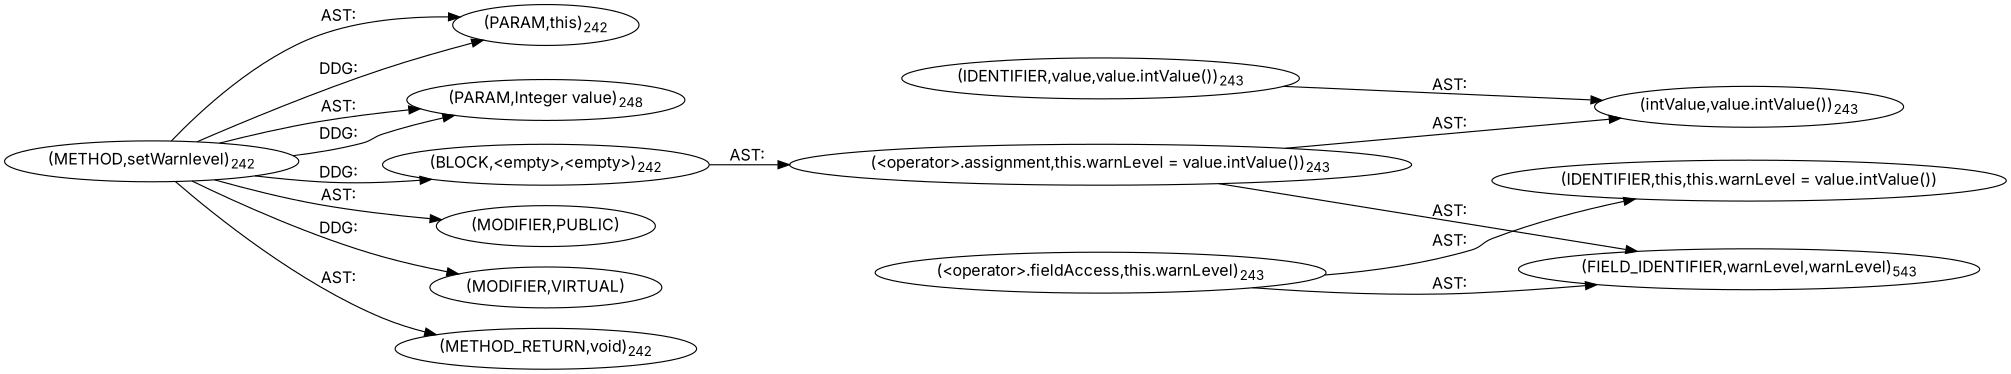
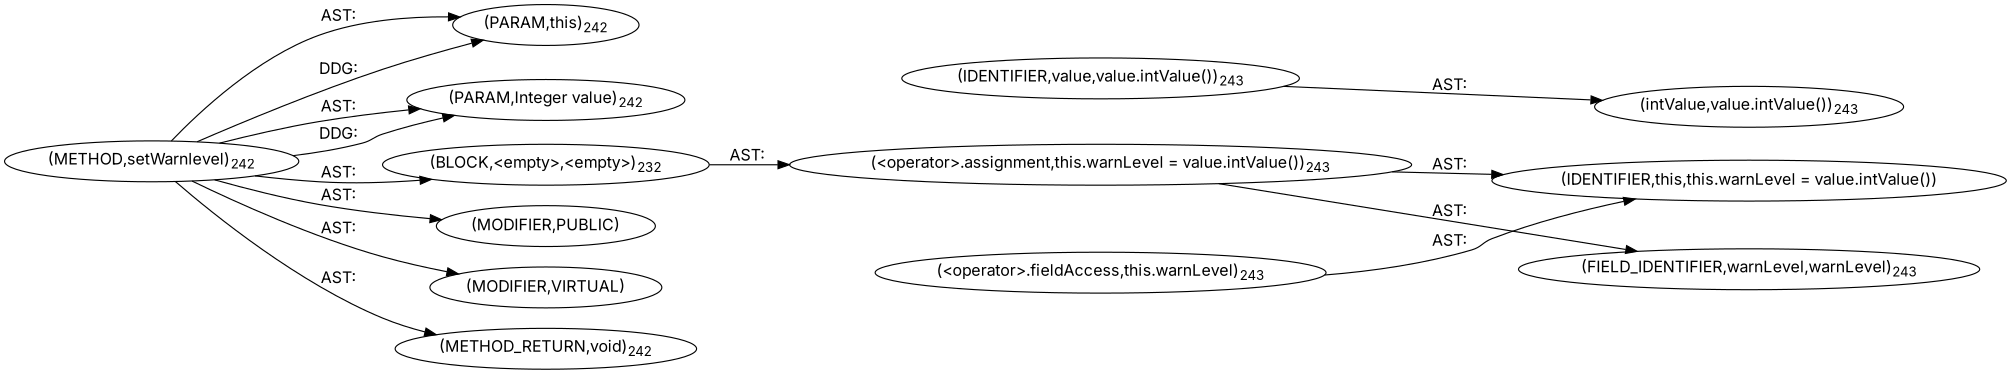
(631, 98) -> (631, 98)
(1447, 134) -> (1442, 173)
(650, 163) -> (650, 163)
(341, 173) -> (341, 173)
(341, 229) -> (341, 229)
(1905, 268) -> (1905, 268)
(1419, 294) -> none
